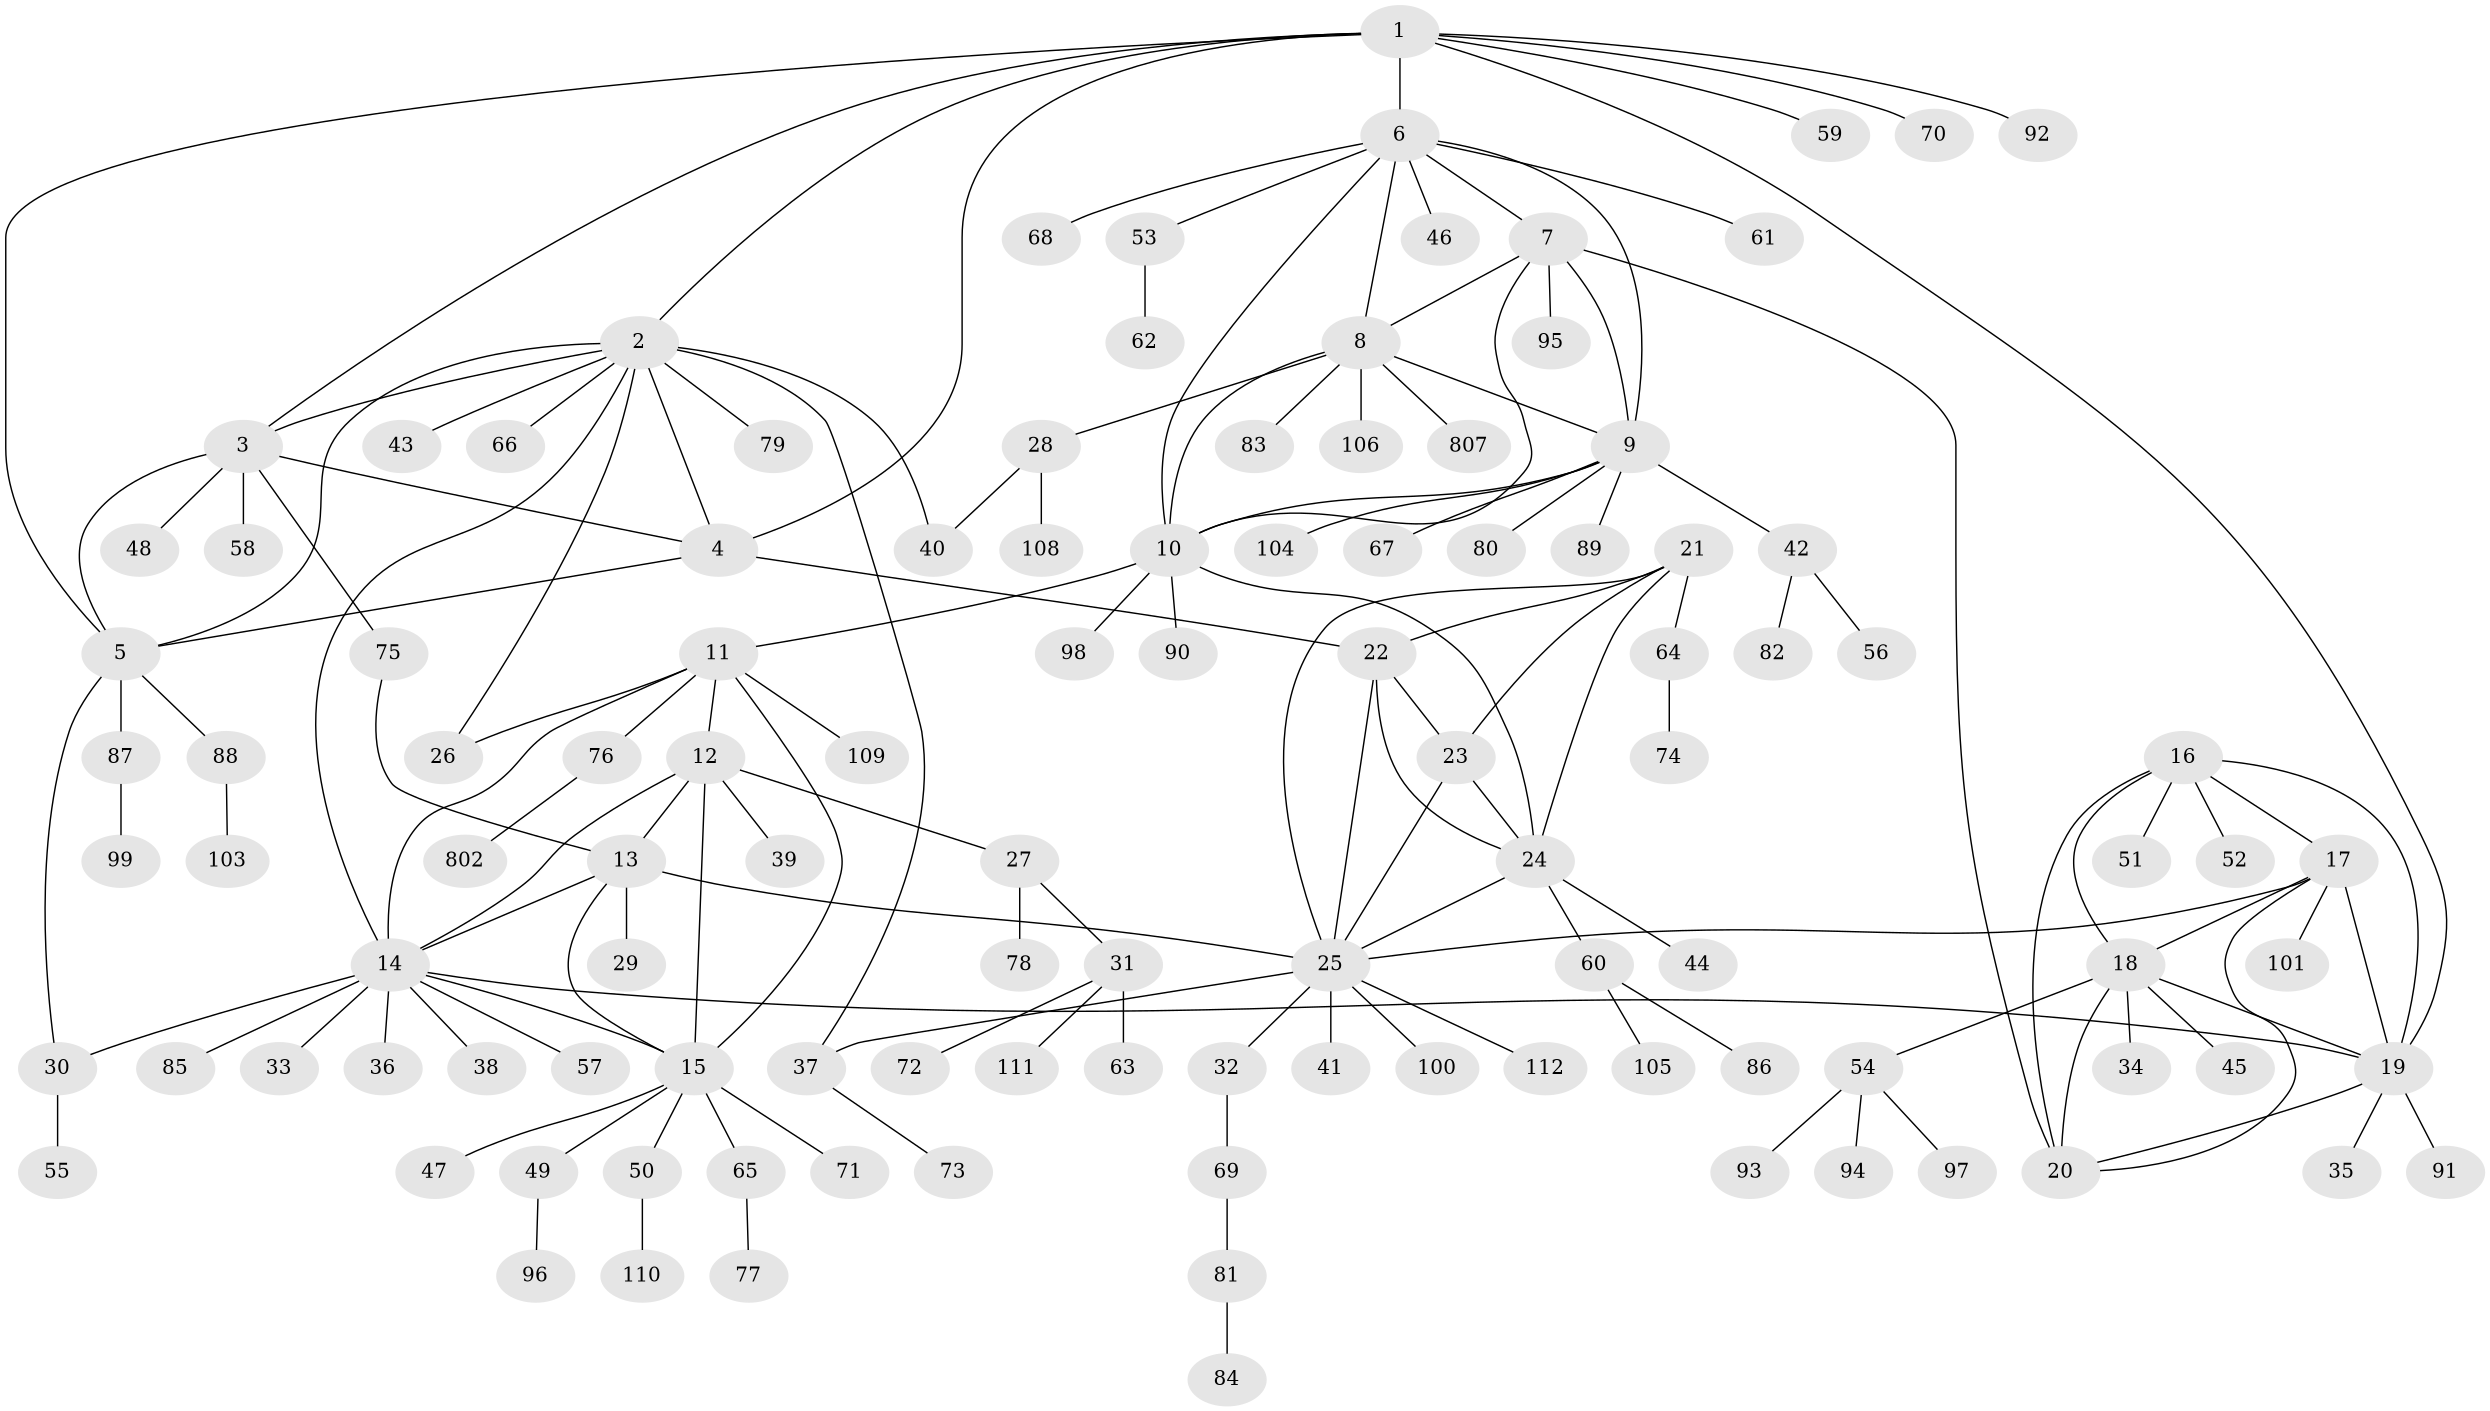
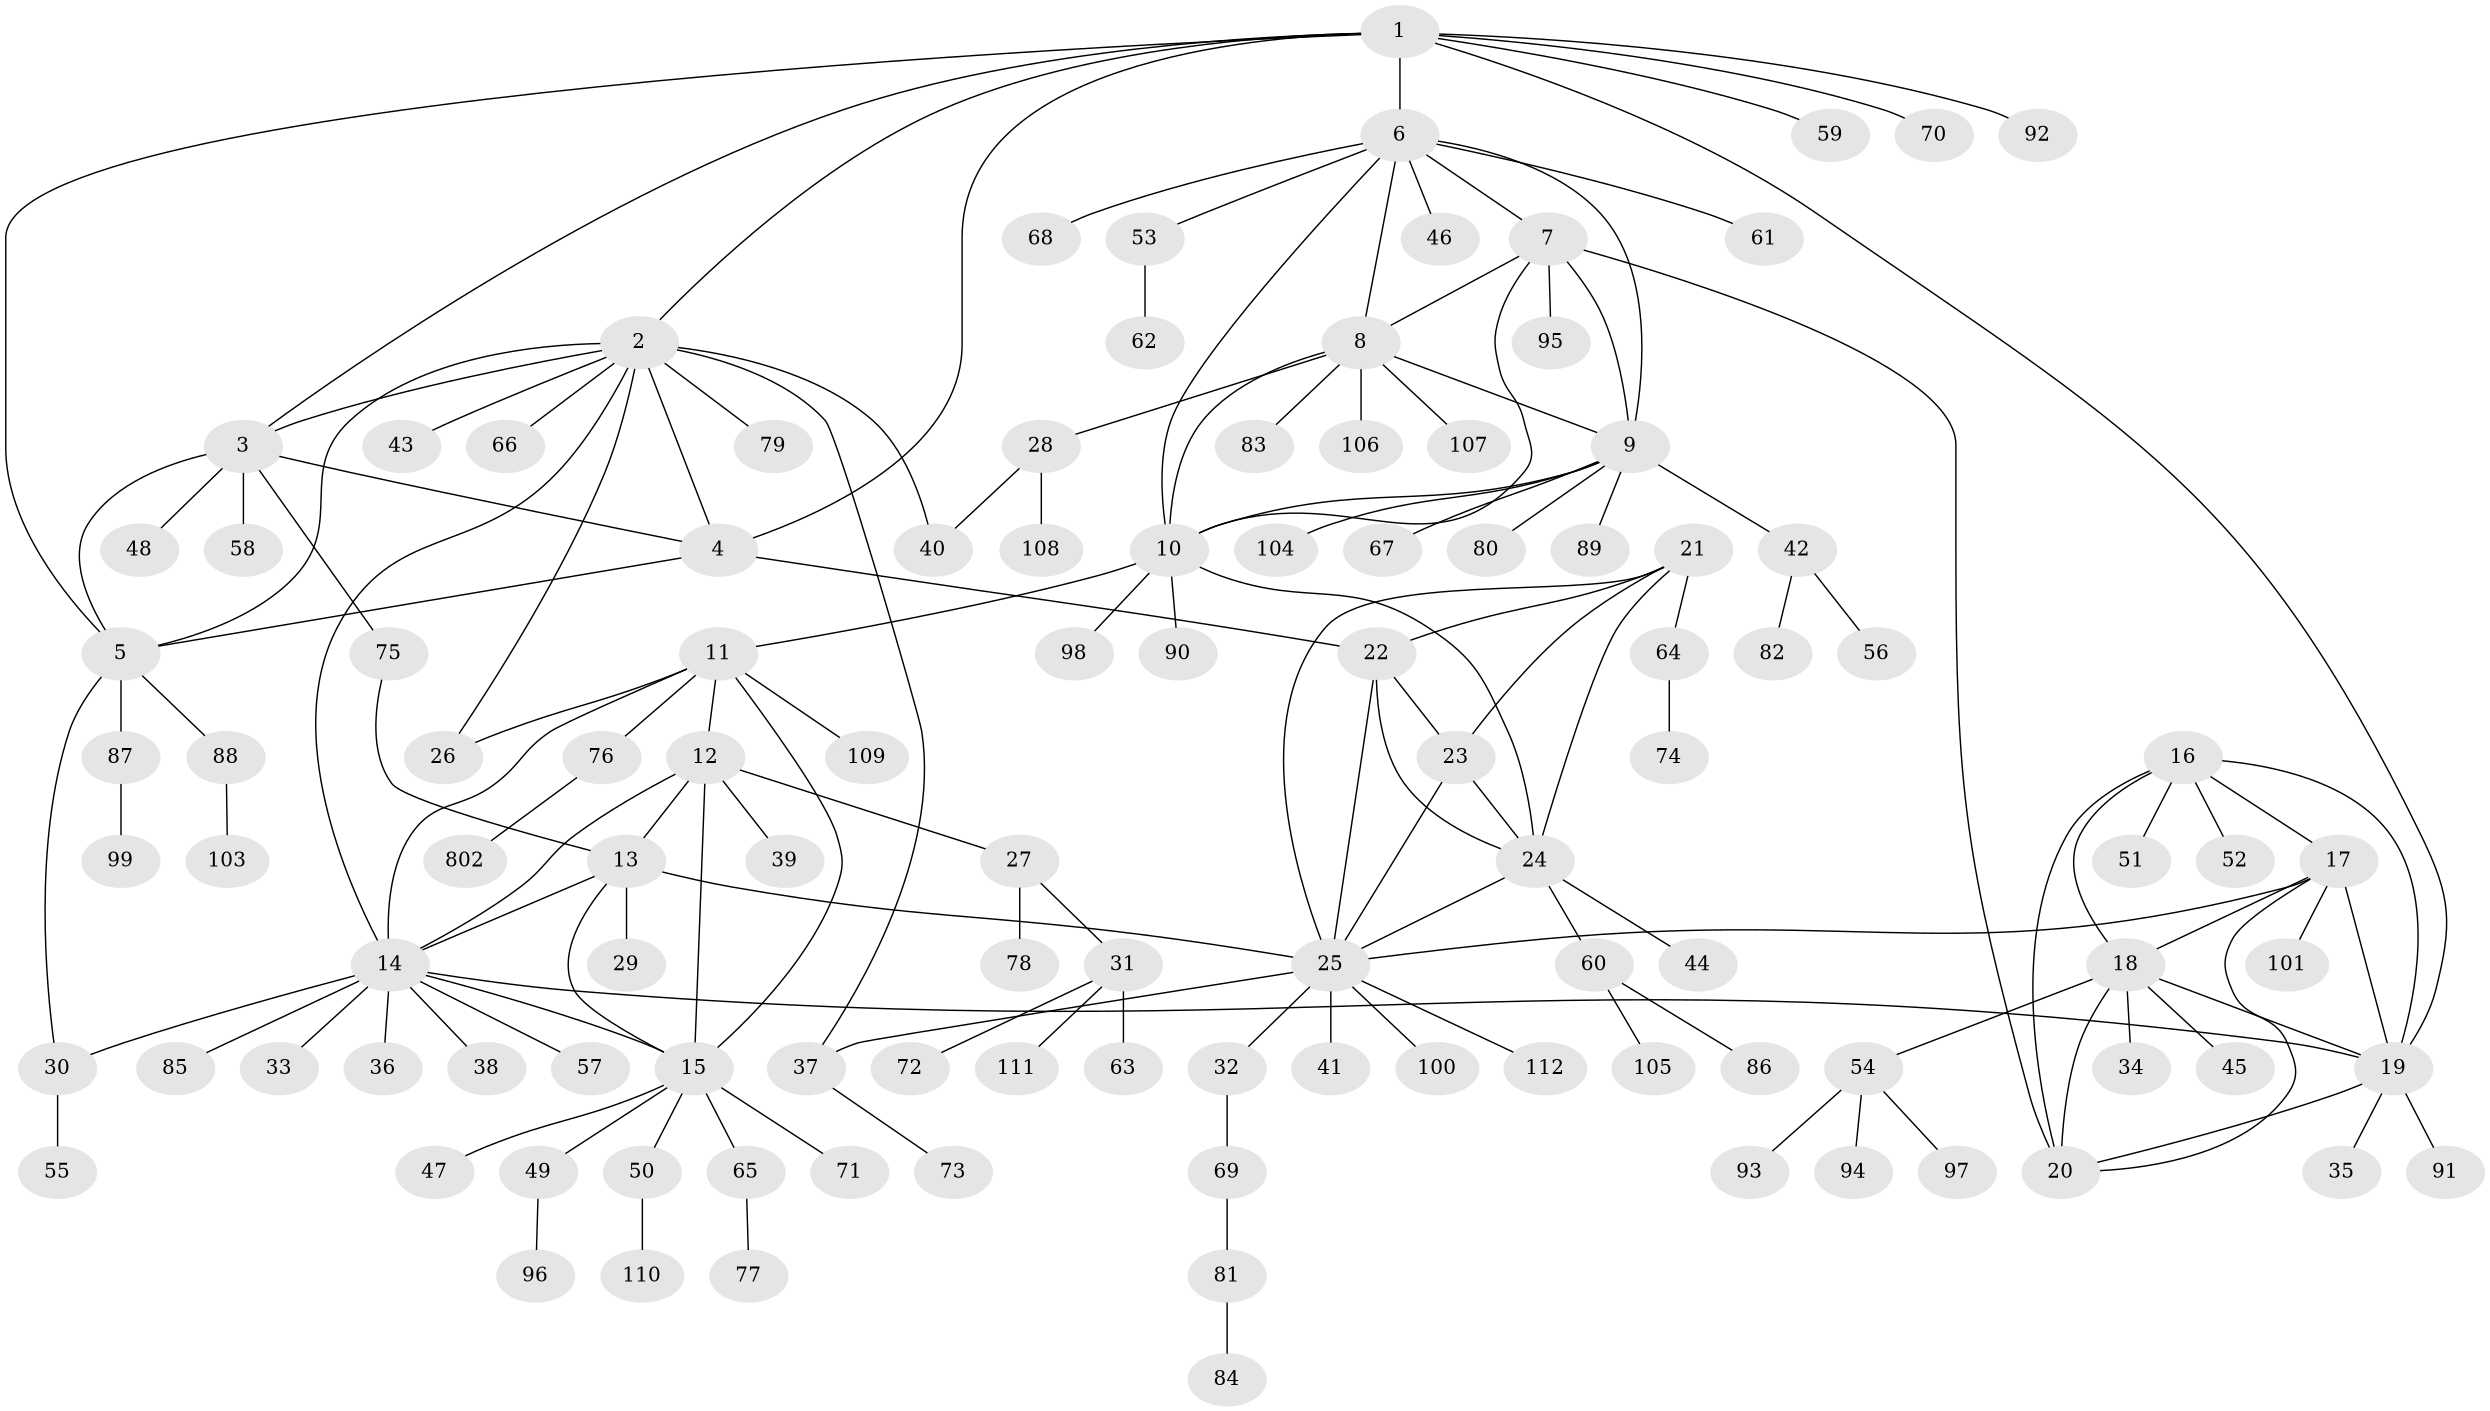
(1469, 446) -> (1469, 446)
